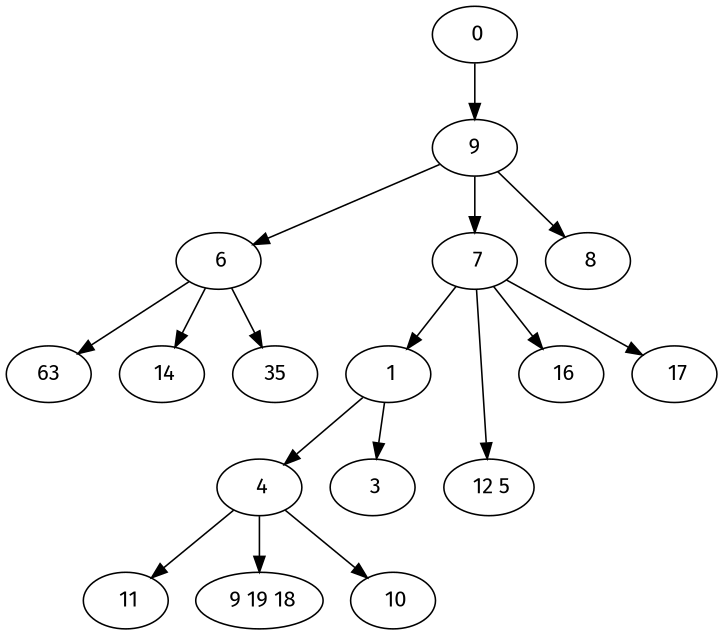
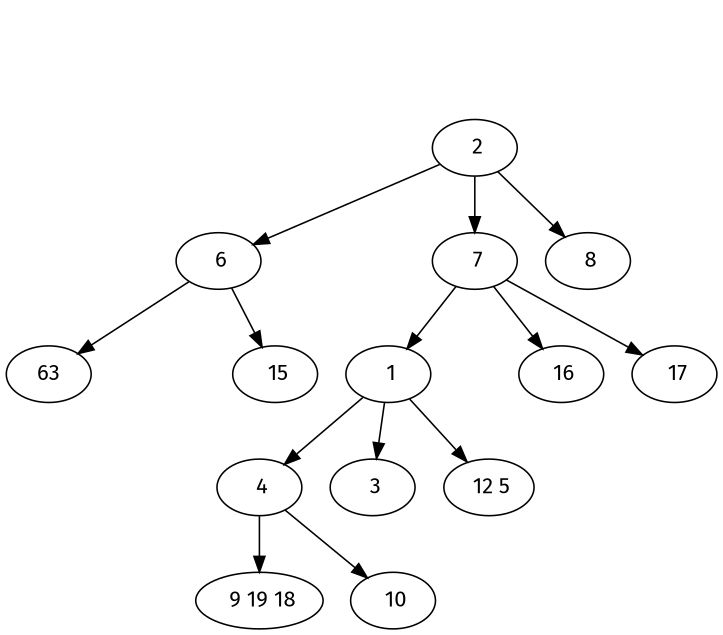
(475, 35) -> none
(475, 148) -> (475, 148)
(481, 366) -> (433, 424)
(162, 374) -> none
(275, 374) -> (275, 374)
(126, 601) -> none
